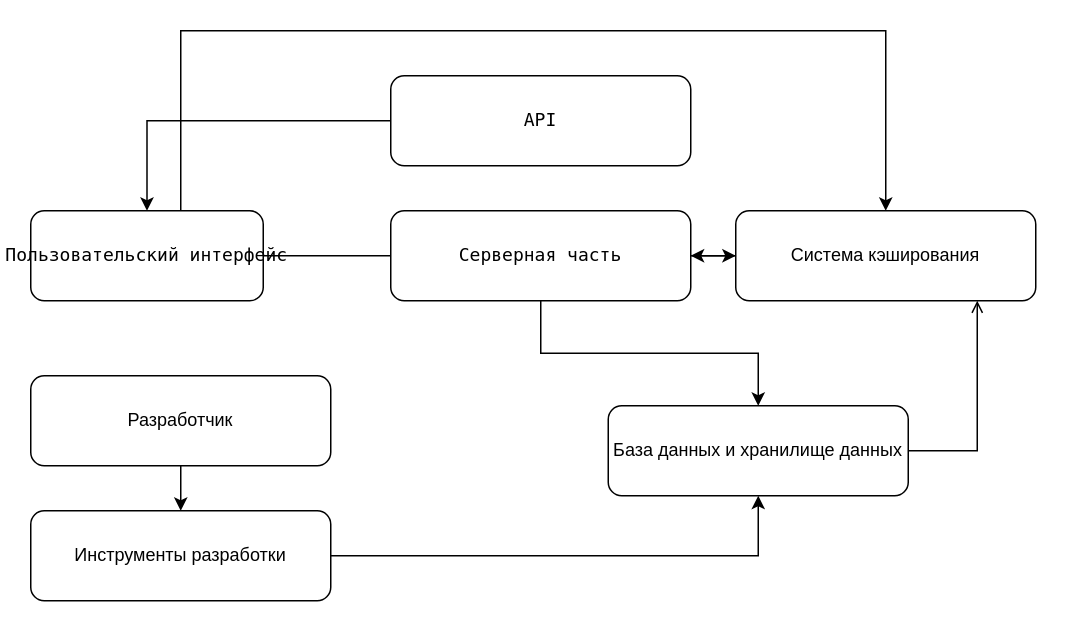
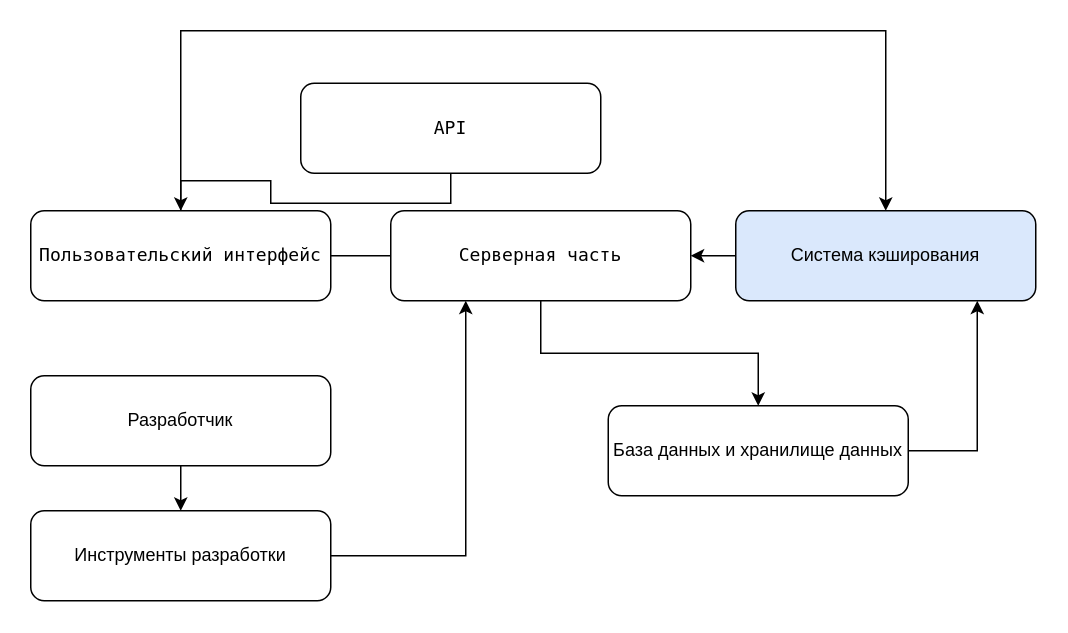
(541, 121) -> (451, 128)
(147, 256) -> (181, 256)
(694, 256) -> none
(886, 256) -> (886, 256)
(977, 309) -> (977, 312)
(635, 556) -> (466, 435)
